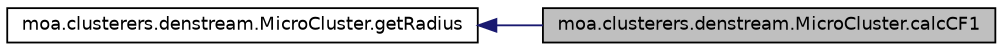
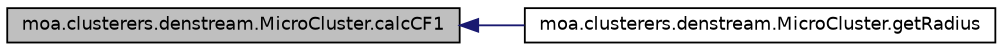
(520, 25) -> (502, 25)
